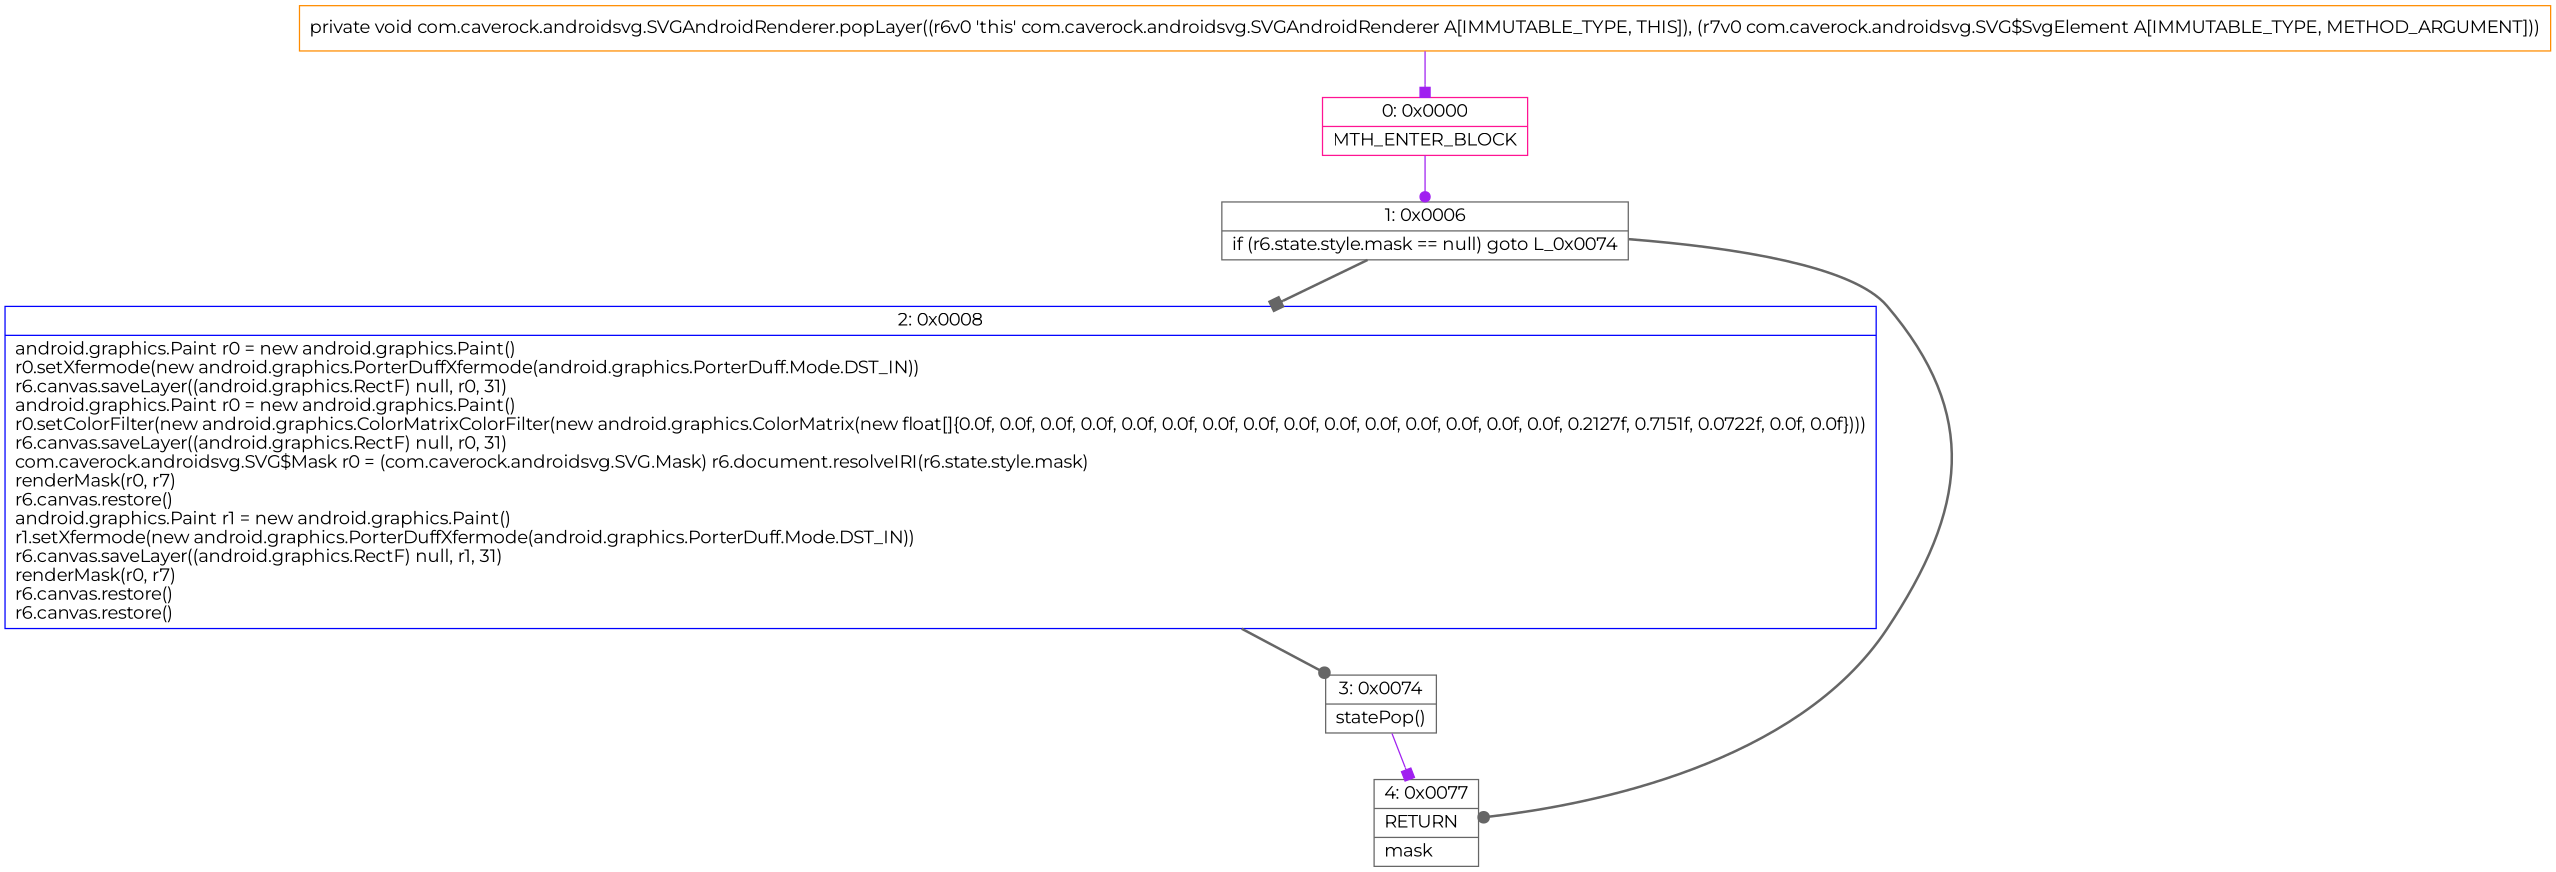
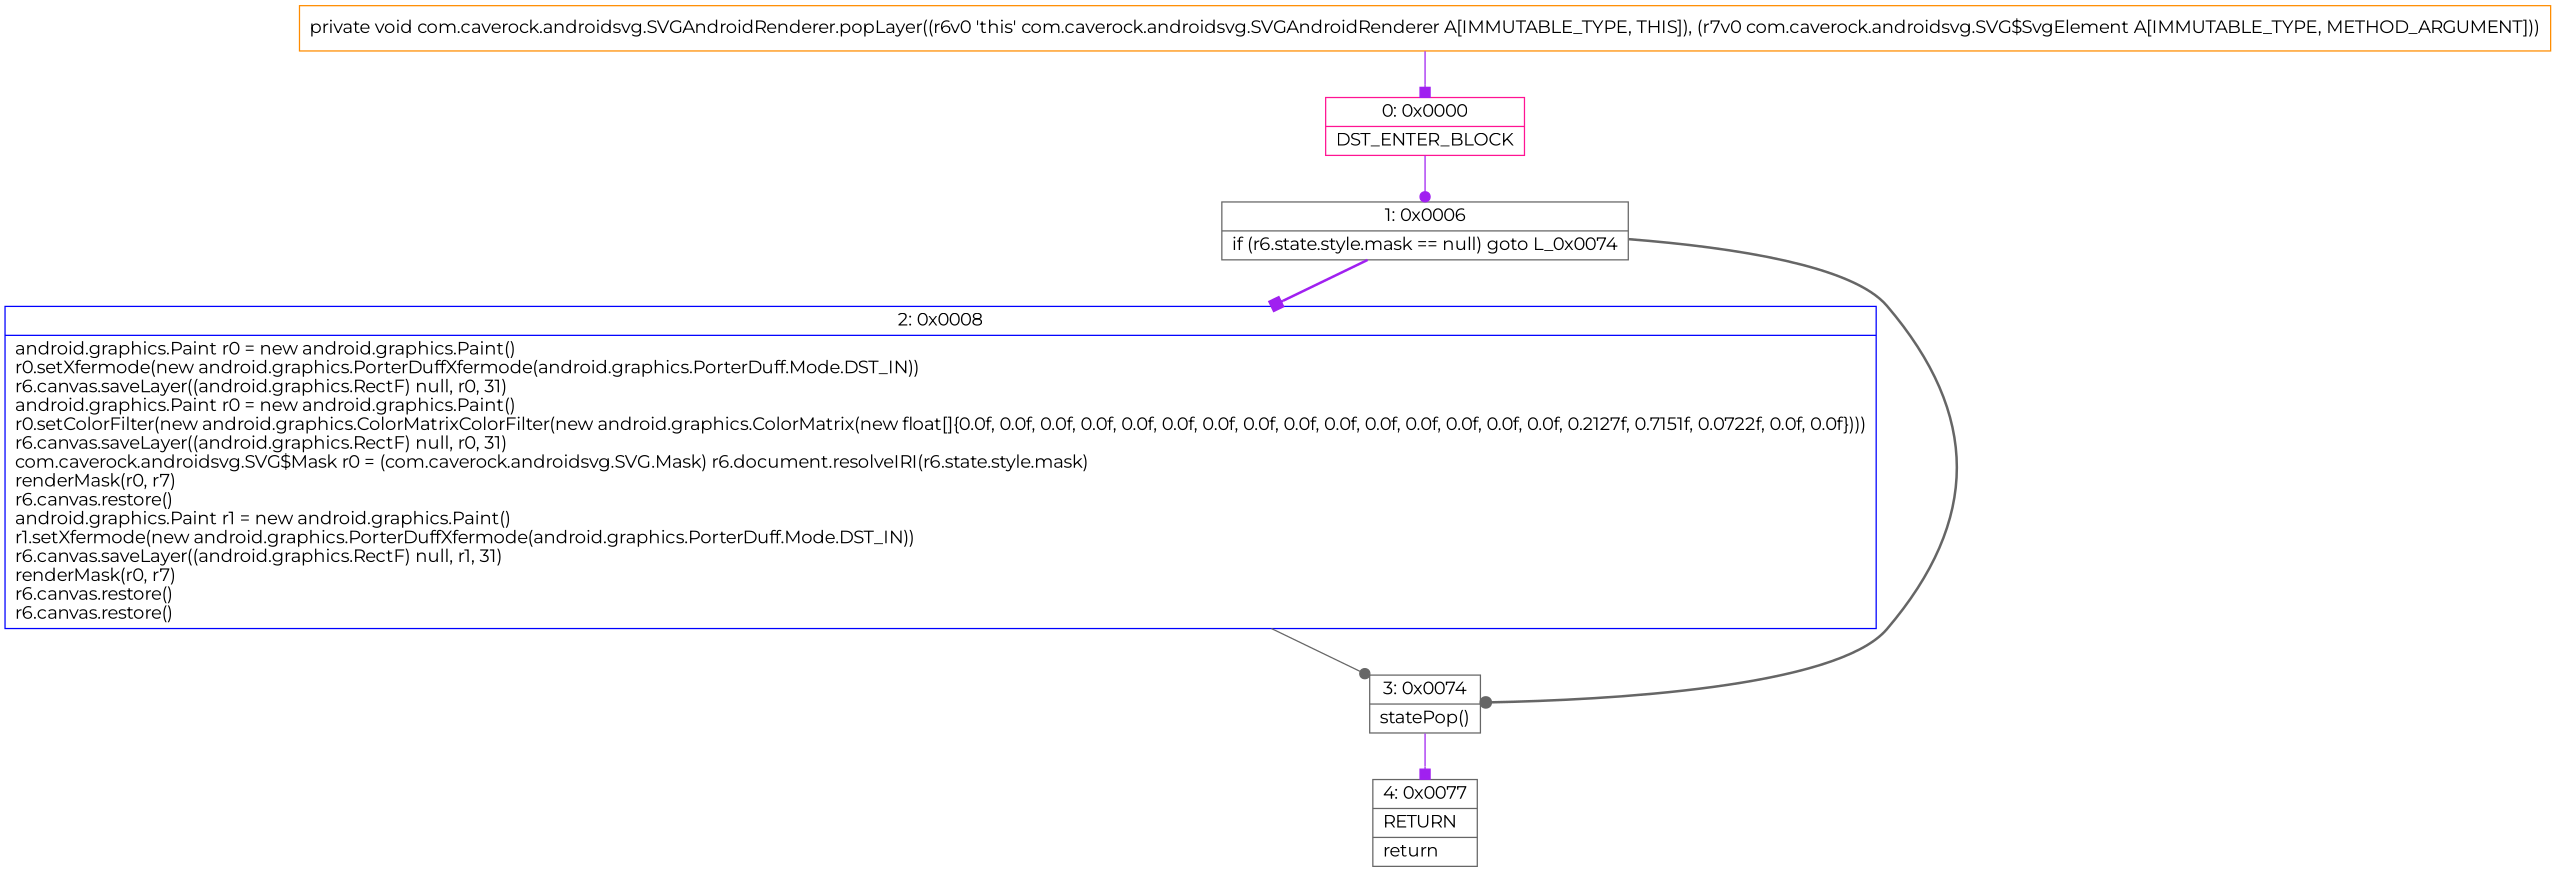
(1425, 140) -> (1425, 140)
(1325, 280) -> (1325, 280)
(1929, 554) -> (1944, 535)
(1281, 649) -> (1316, 650)
(1409, 851) -> (1411, 851)
